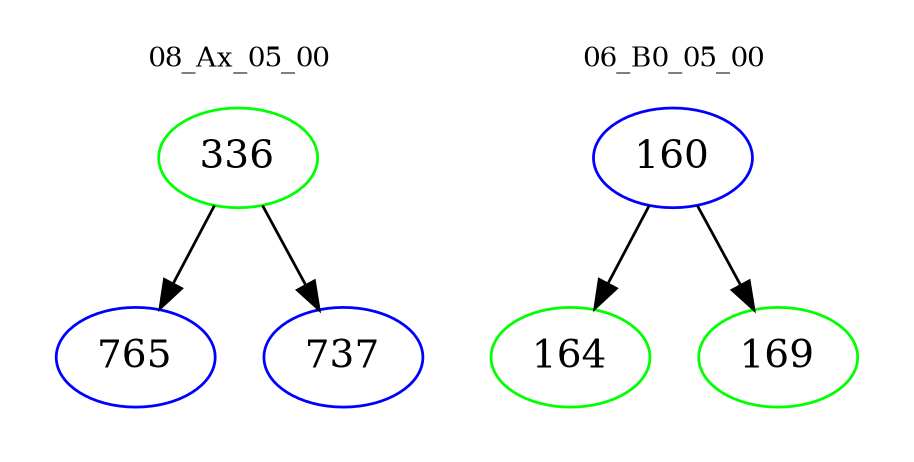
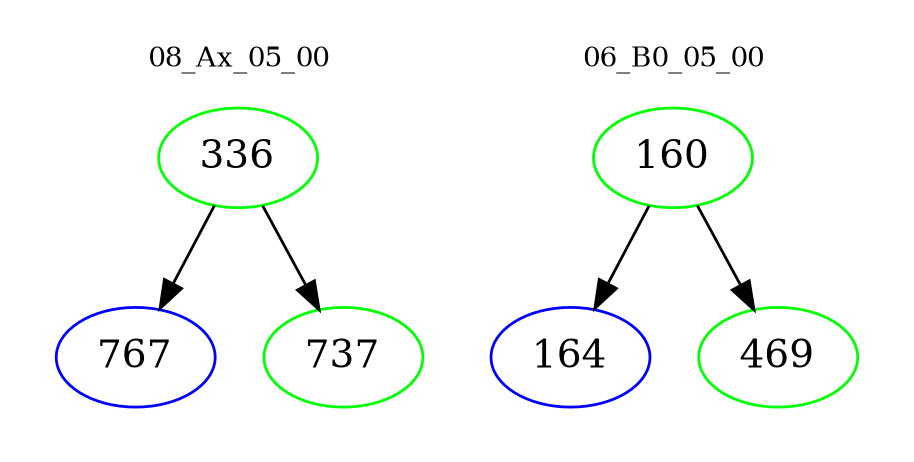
(673, 158) -> (673, 158)
(136, 357) -> (136, 357)
(343, 357) -> (343, 357)
(571, 357) -> (571, 357)
(778, 357) -> (778, 357)
